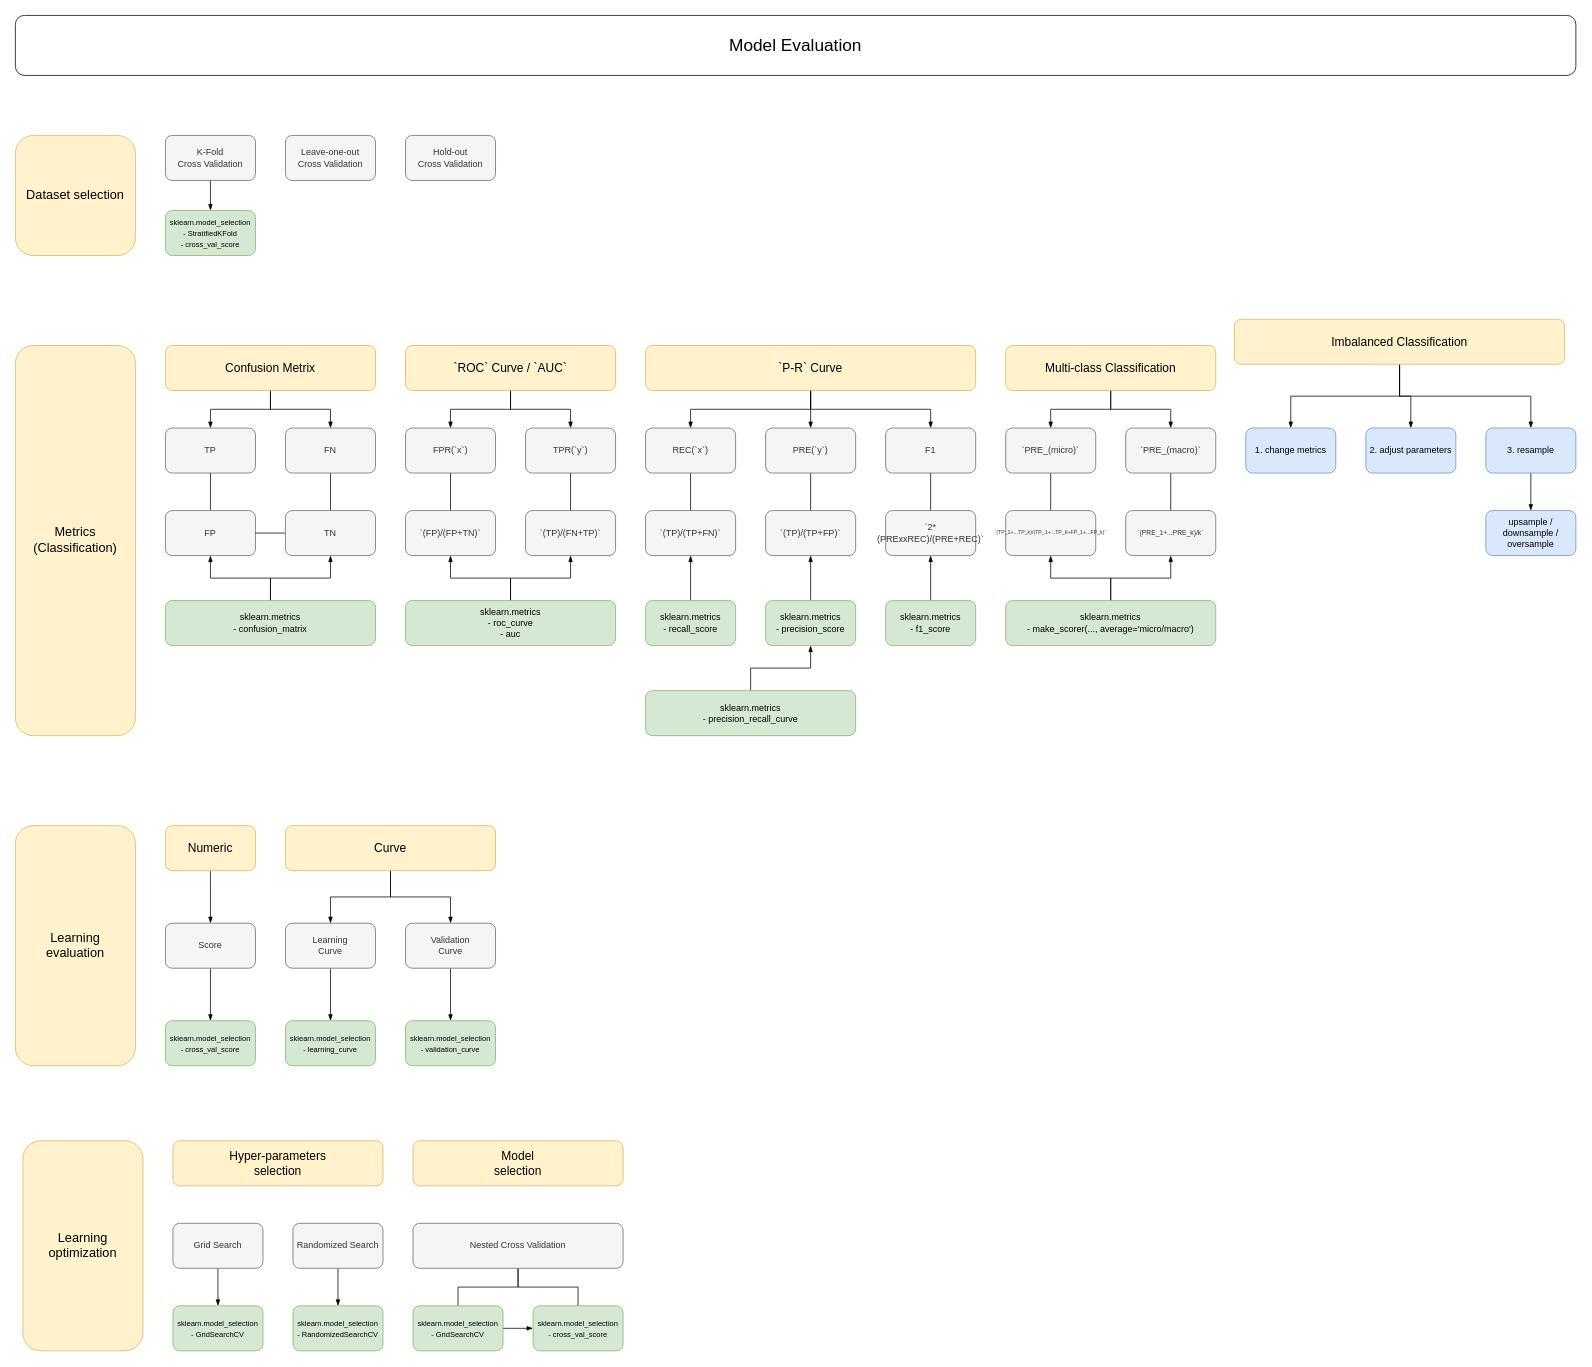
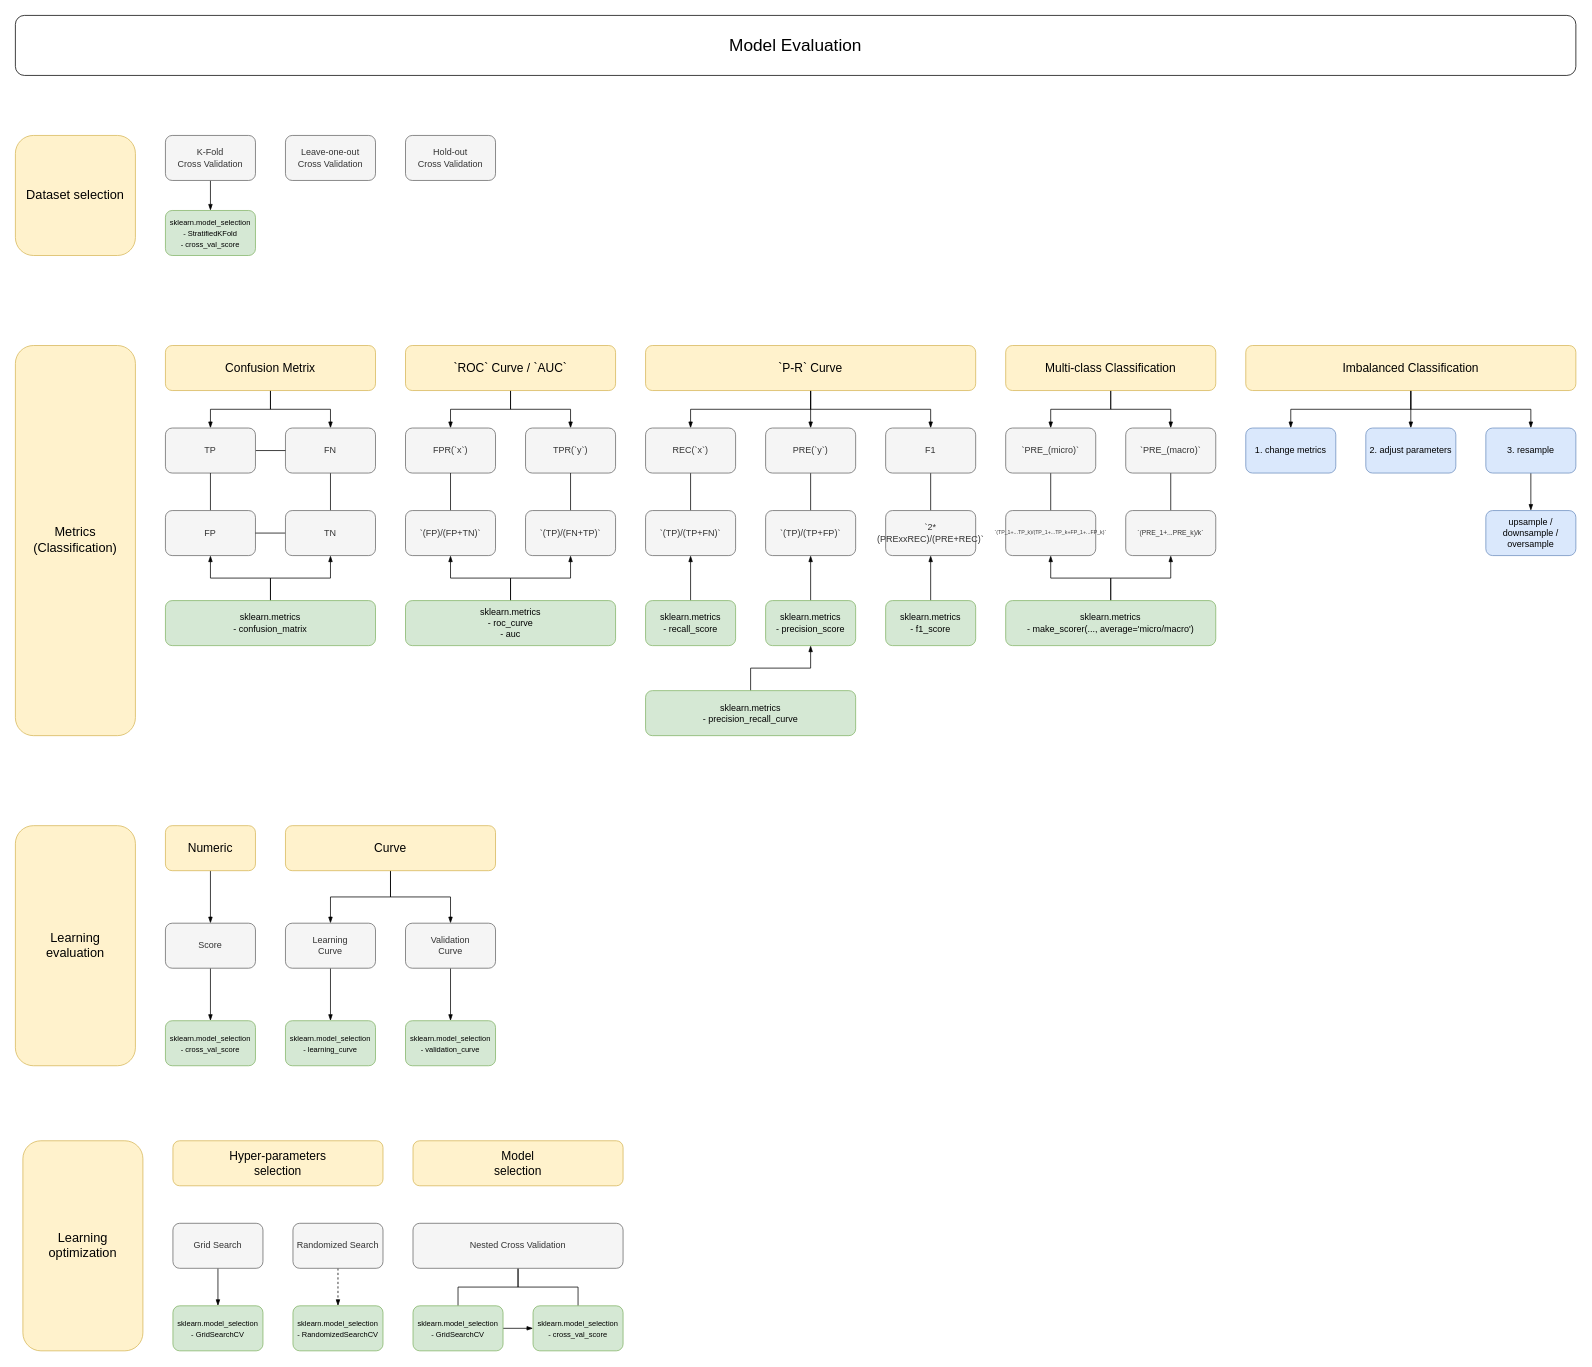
(1399, 342) -> (1410, 368)
none -> (270, 450)
(338, 1284) -> (338, 1284)
